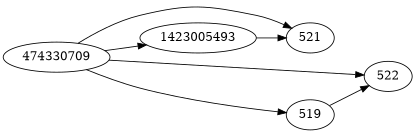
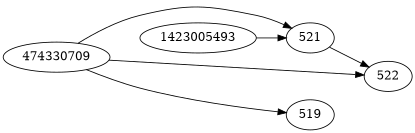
(121, 48) -> none
(345, 98) -> (345, 55)
